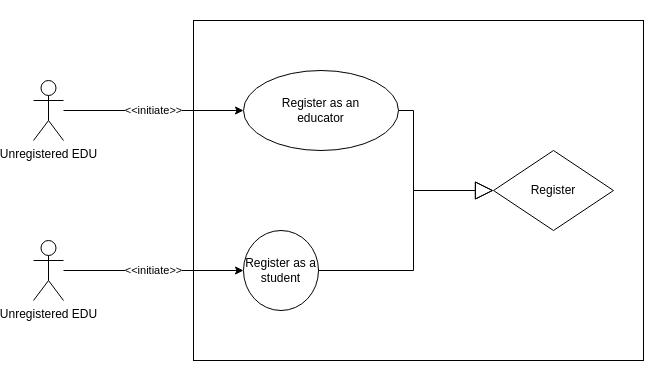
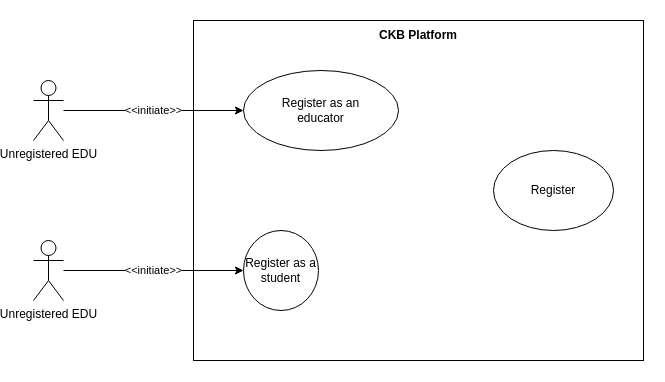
none -> (419, 36)
(414, 142) -> none
(554, 191) -> (554, 191)
(406, 271) -> none
